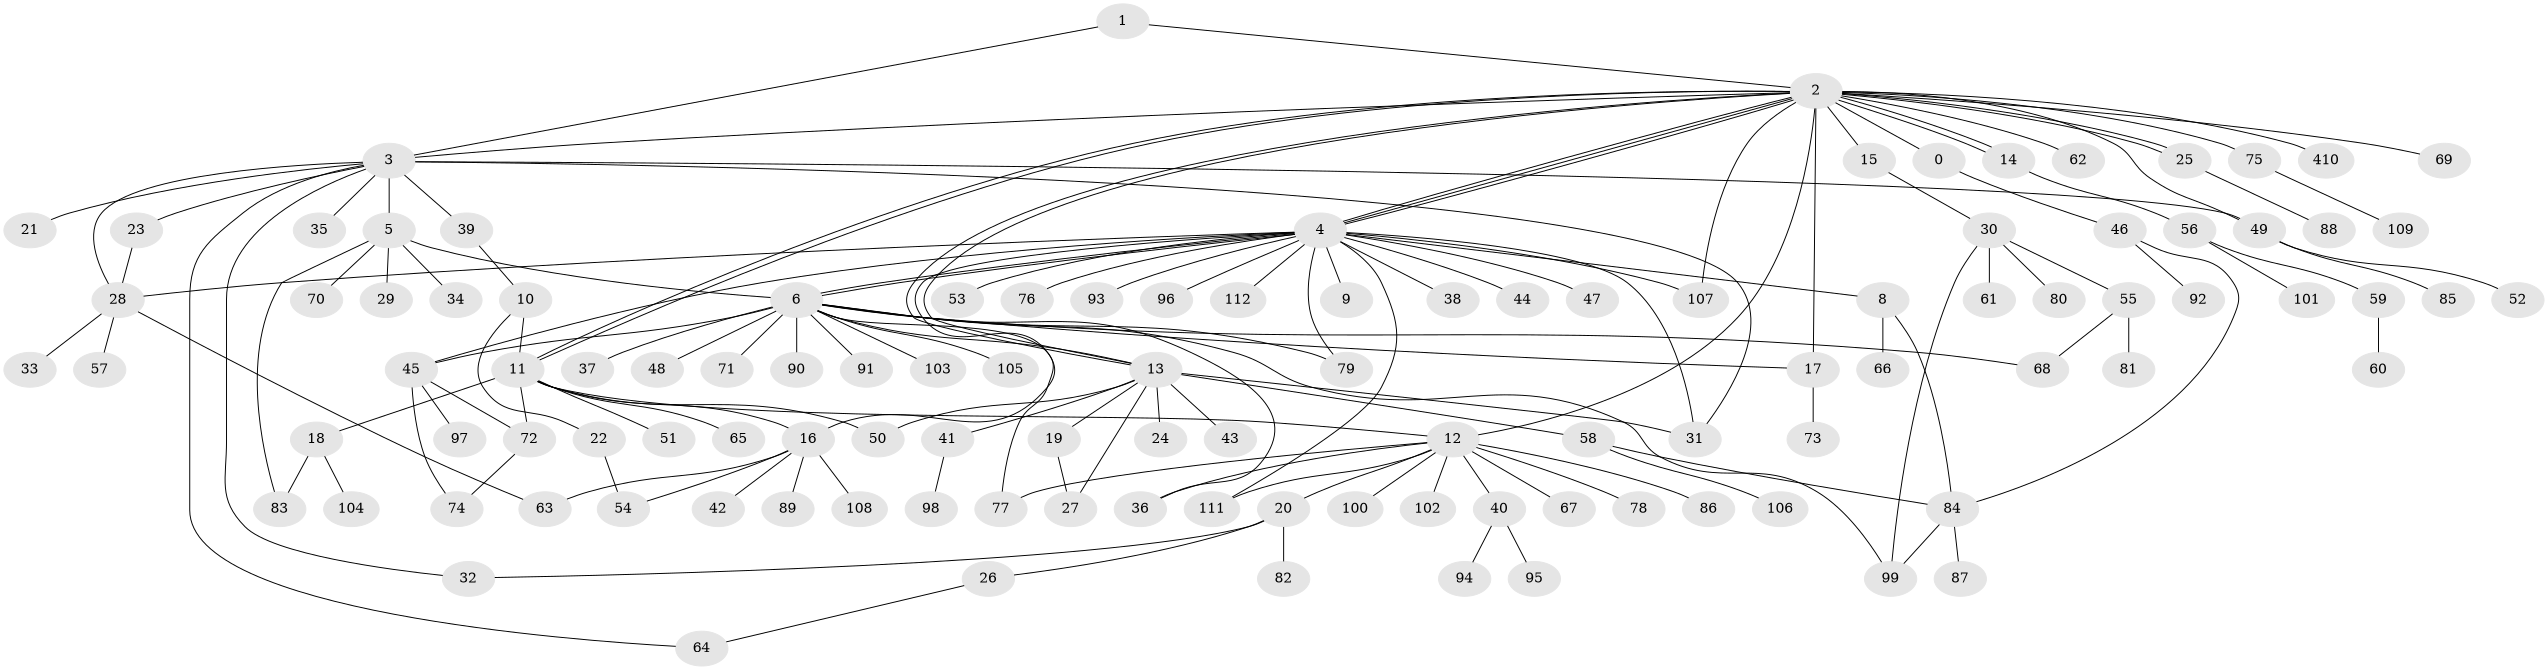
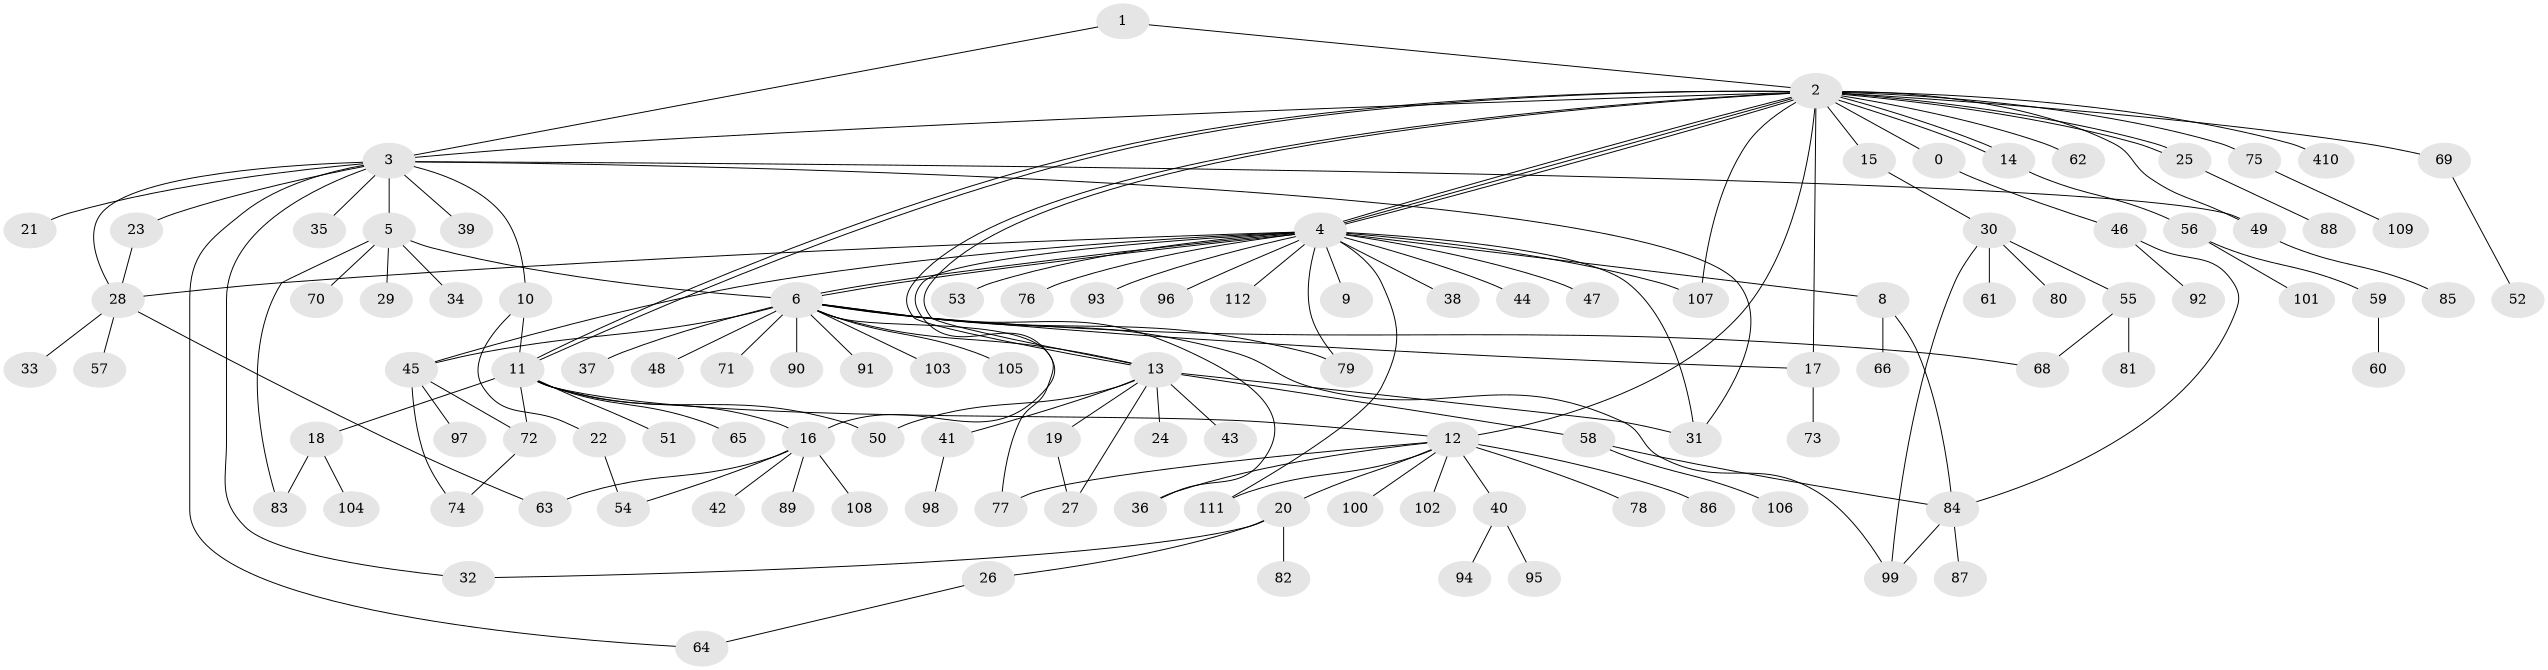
(2389, 265) -> (2481, 230)
(504, 274) -> (492, 204)
(1569, 509) -> none
